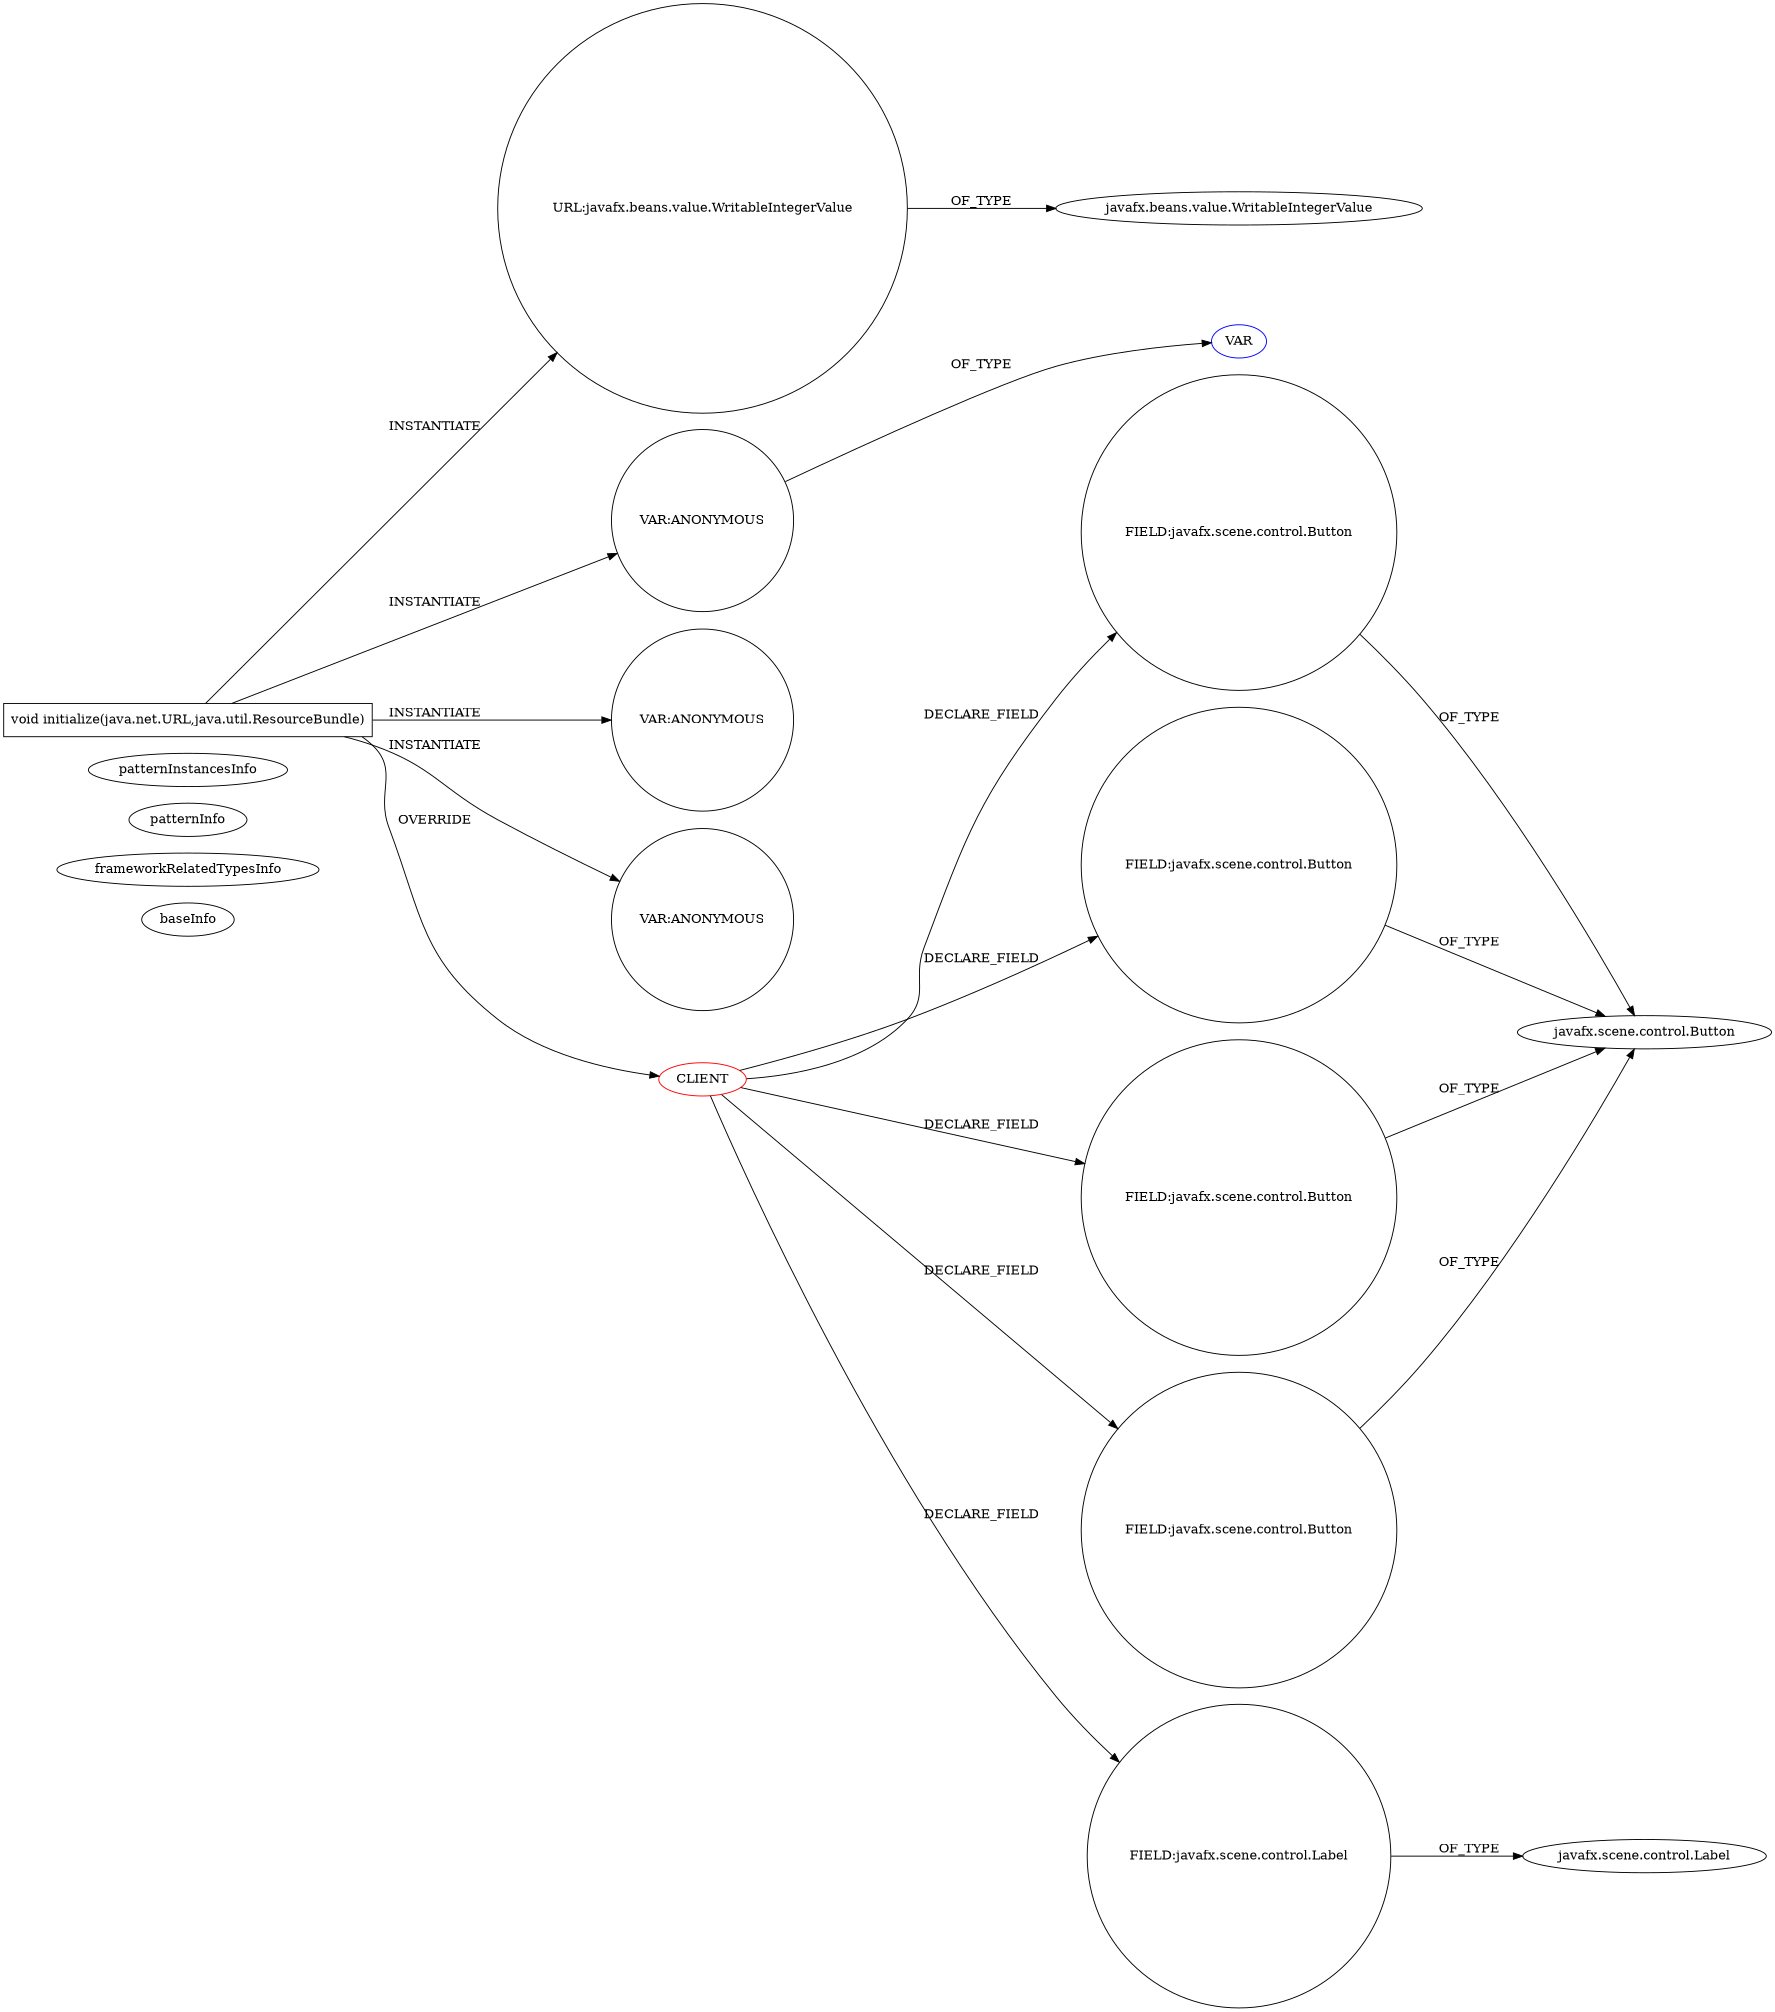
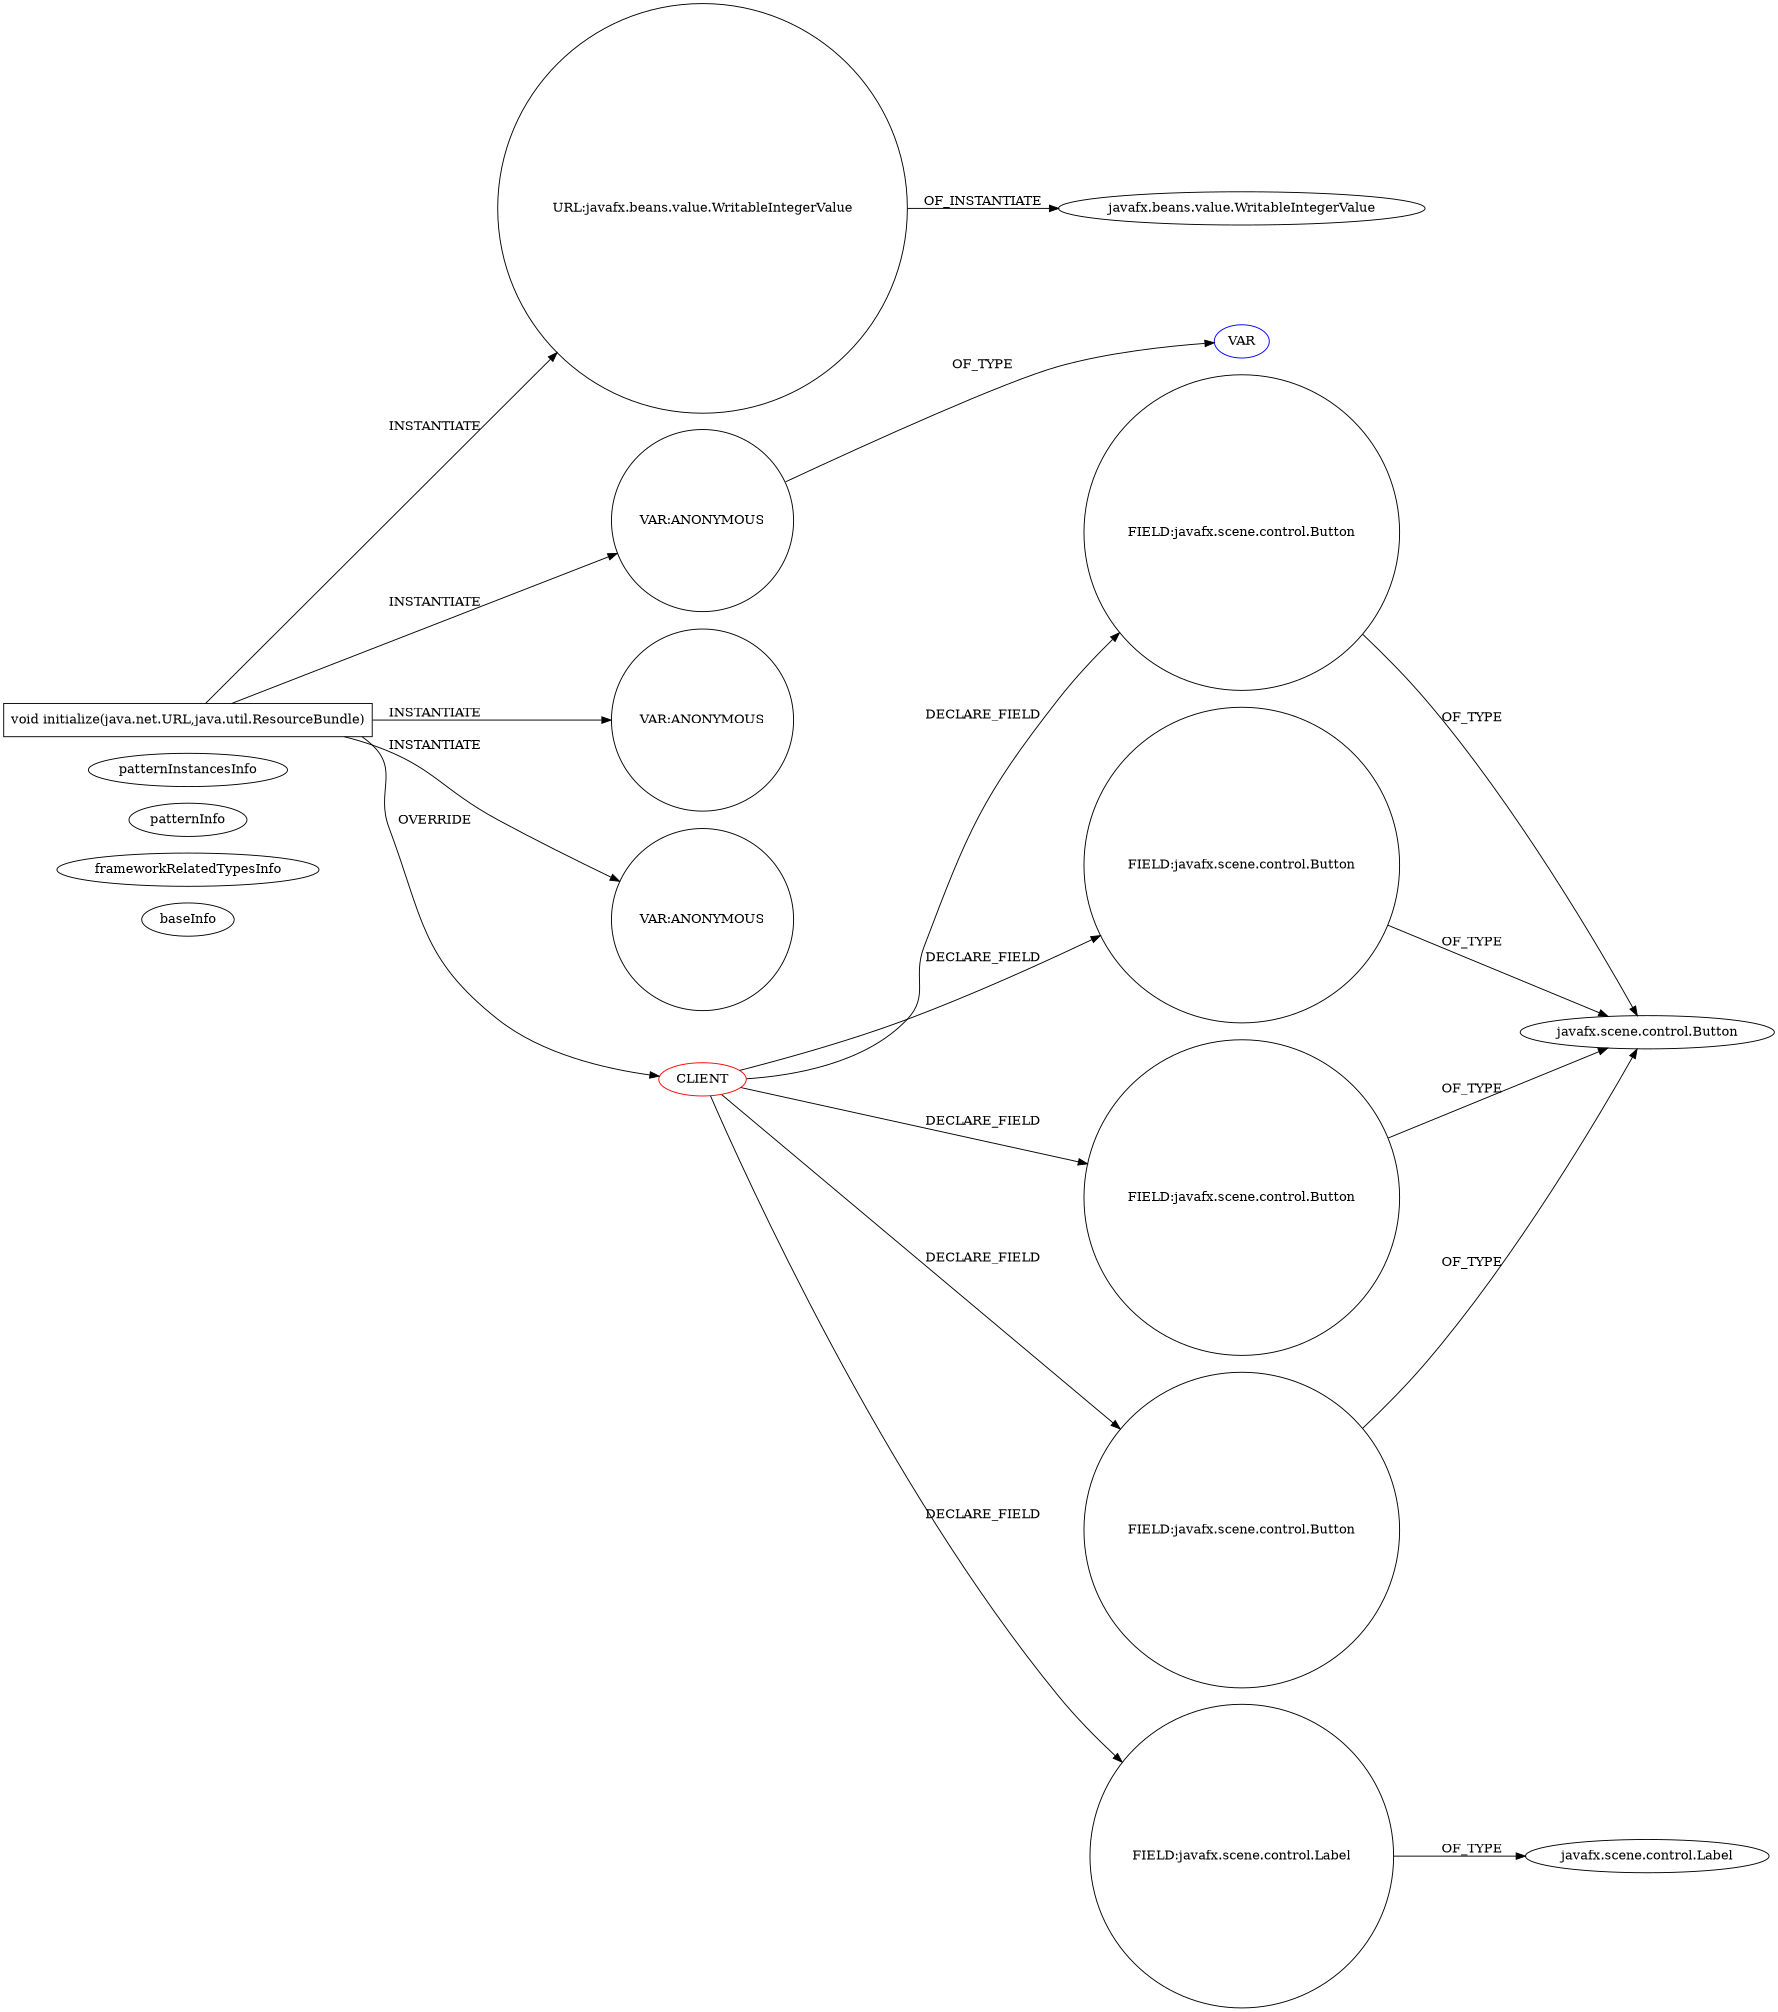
(982, 202) -> (983, 202)
